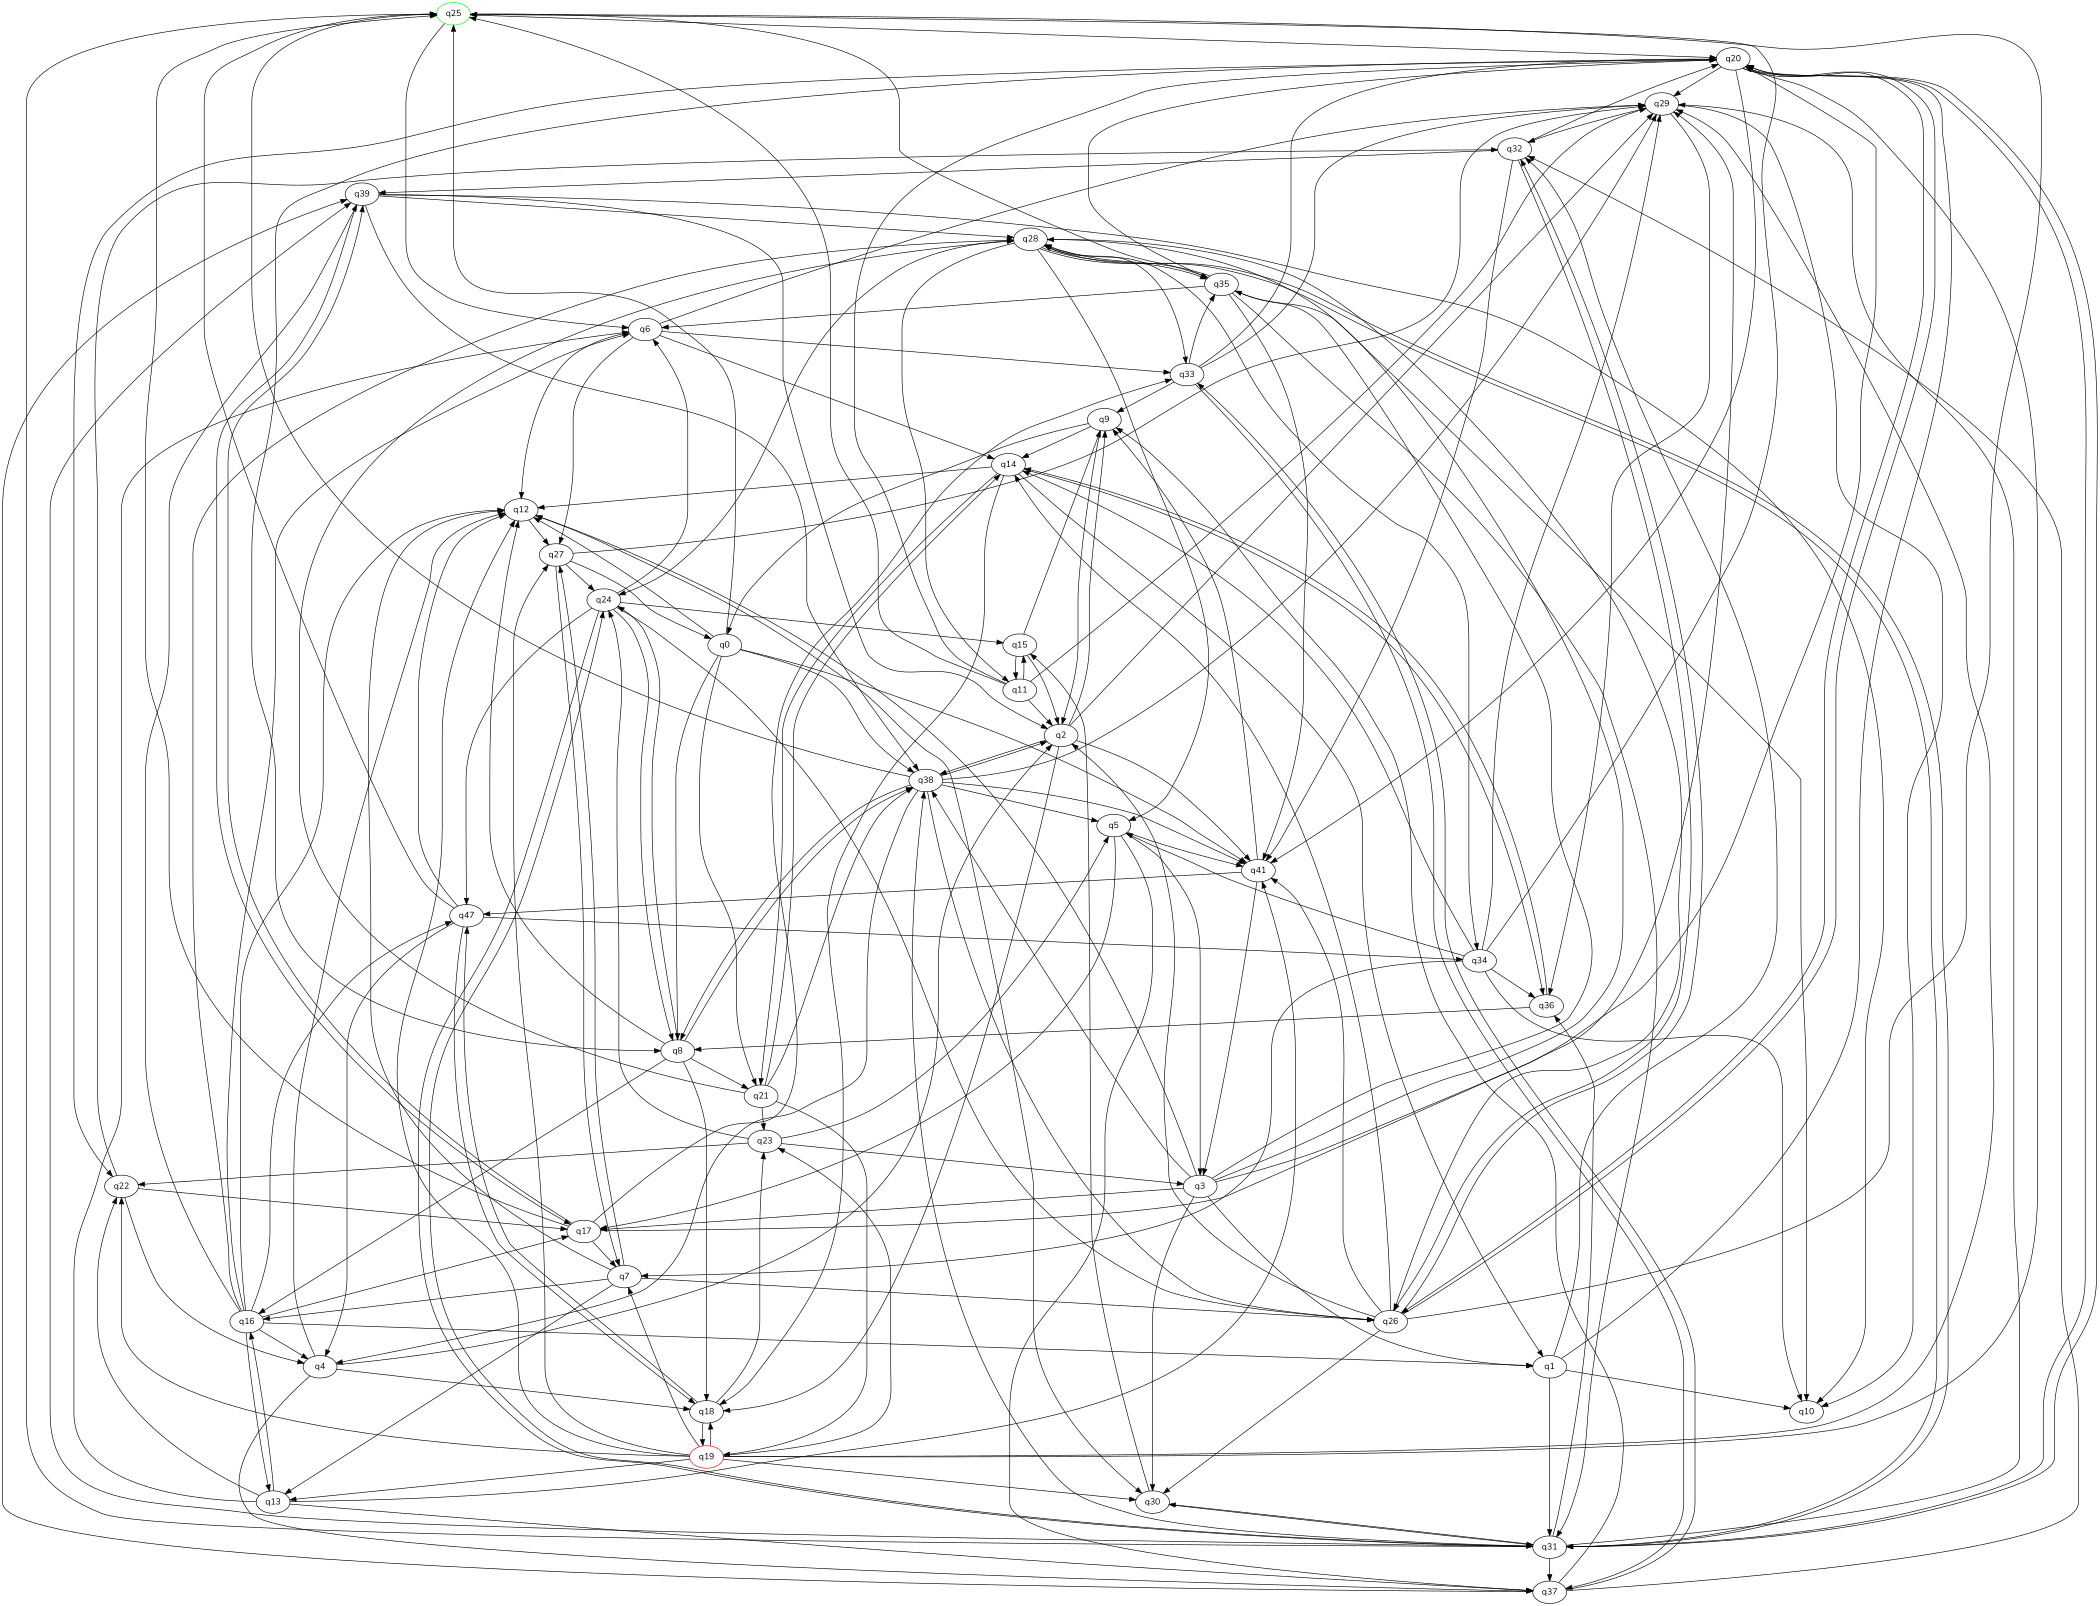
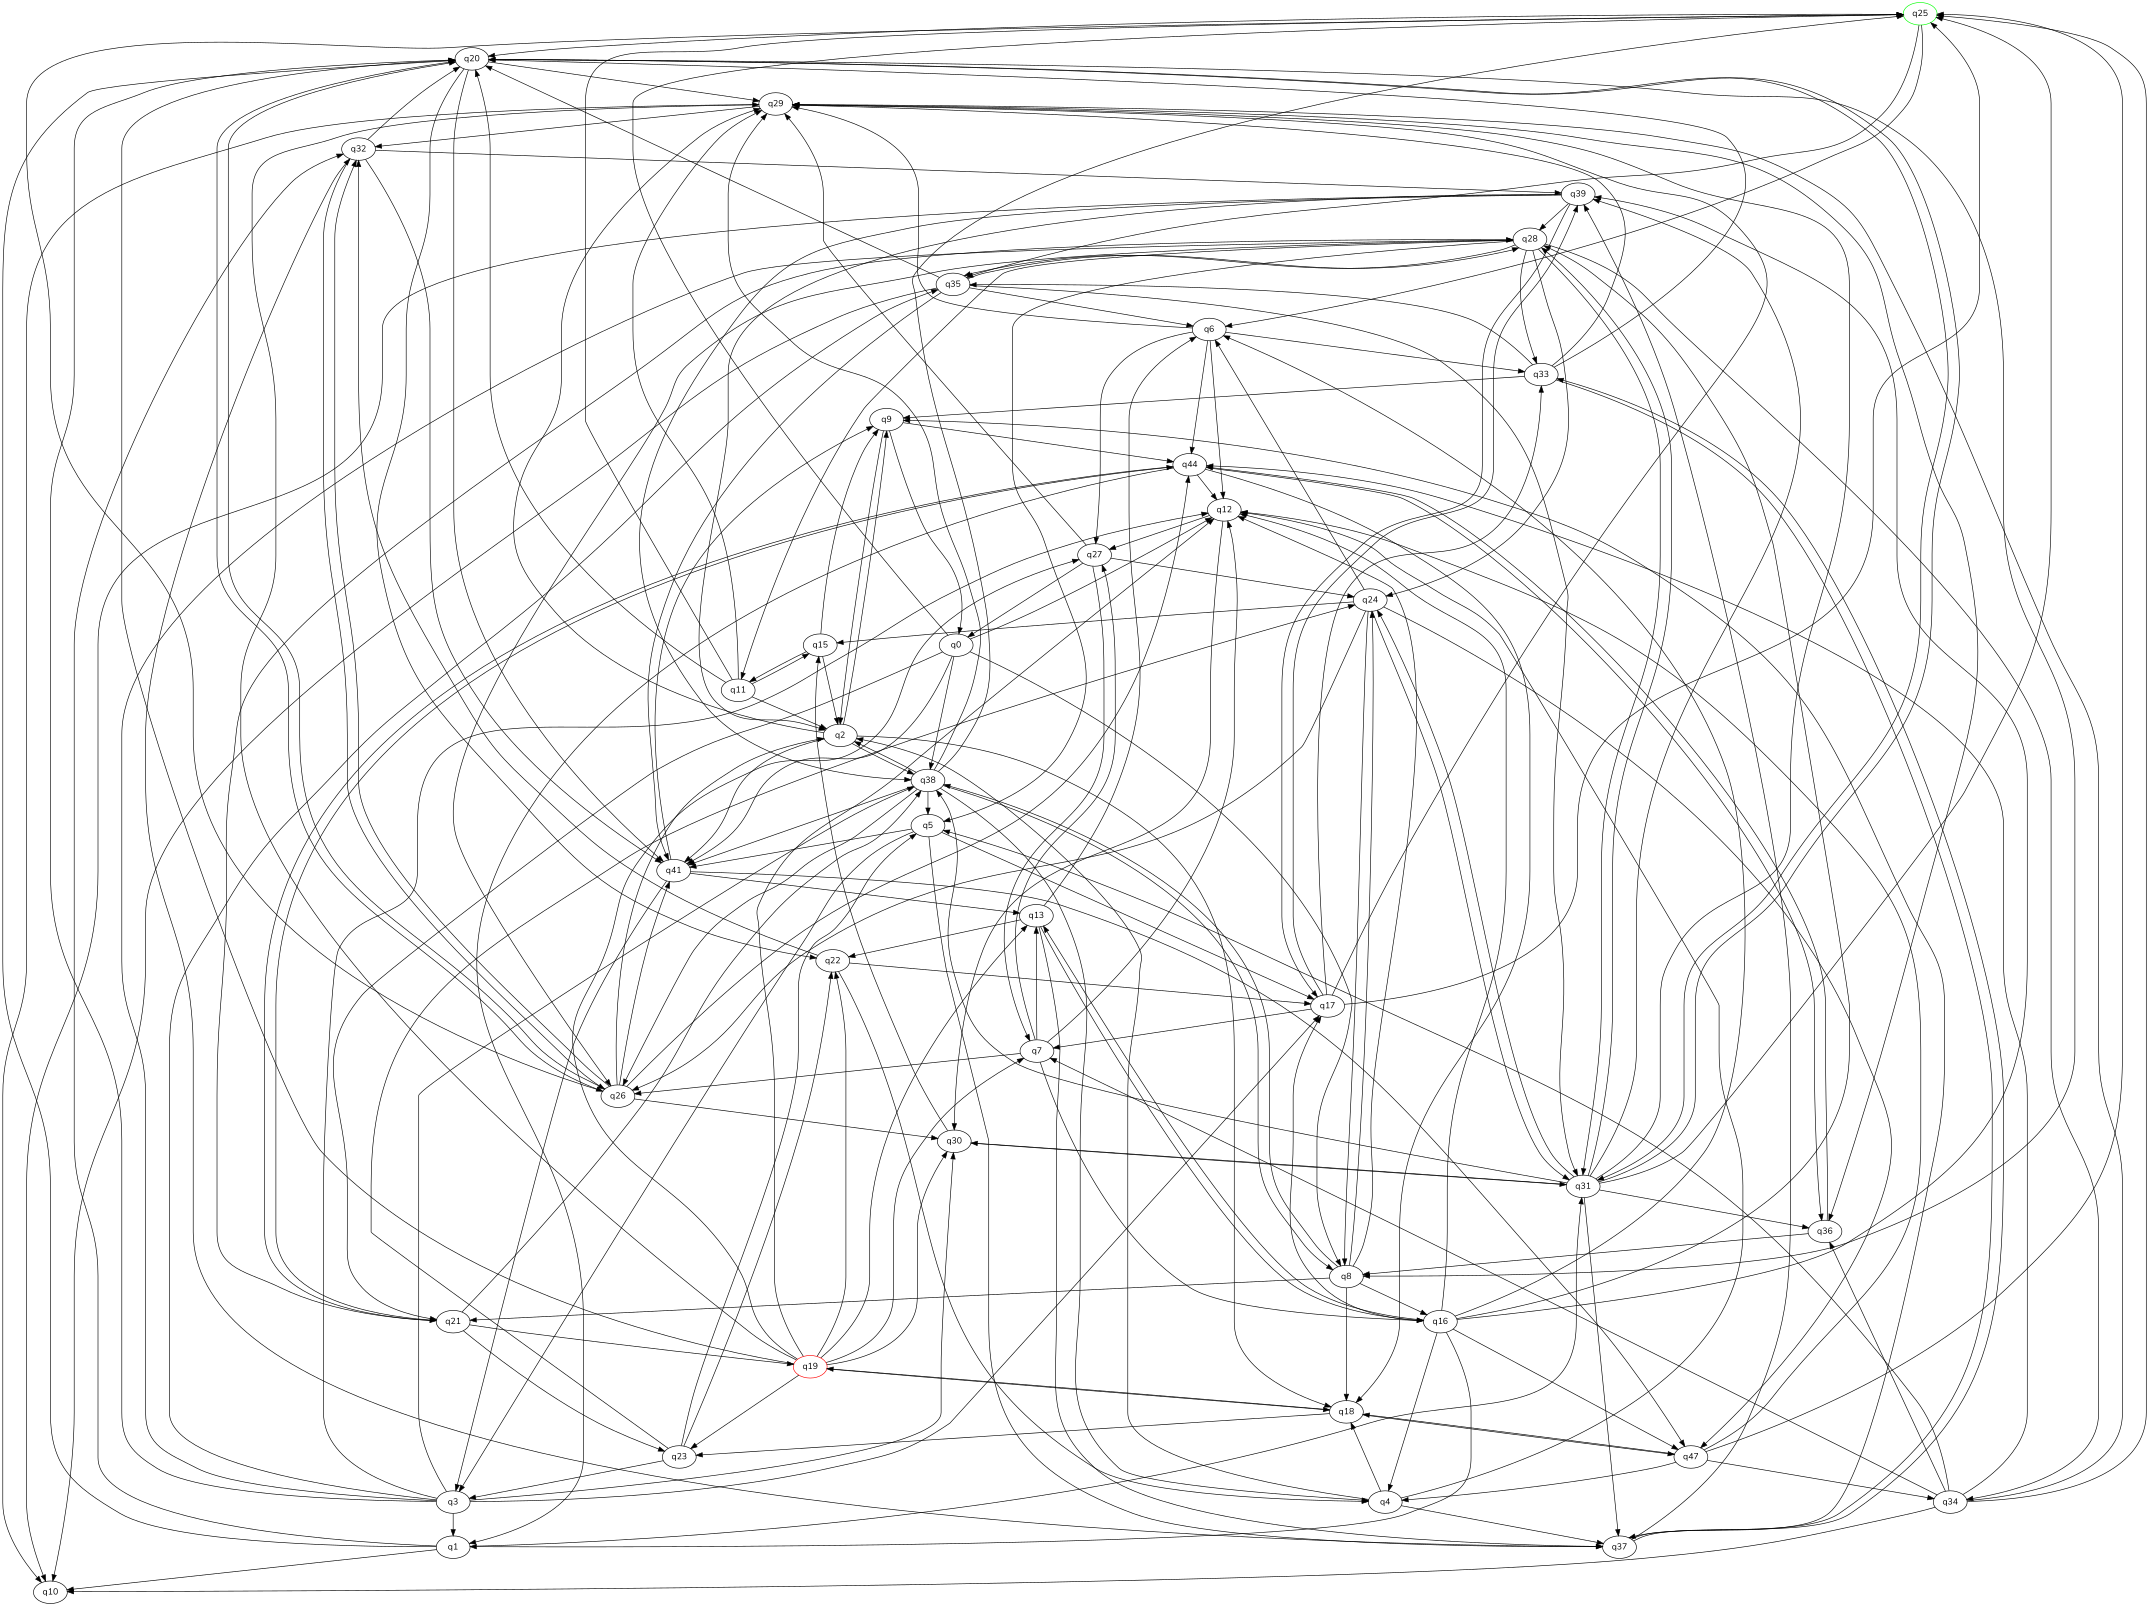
(1008, 465) -> (1190, 465)
(999, 1426) -> (852, 893)
